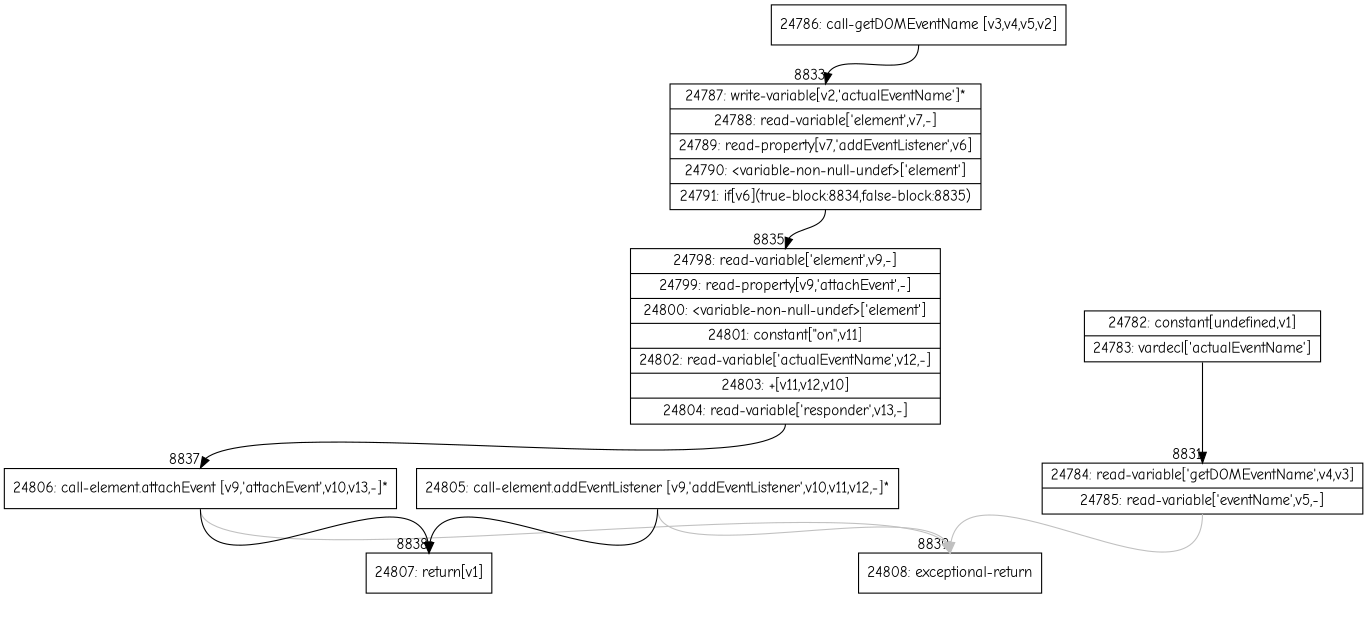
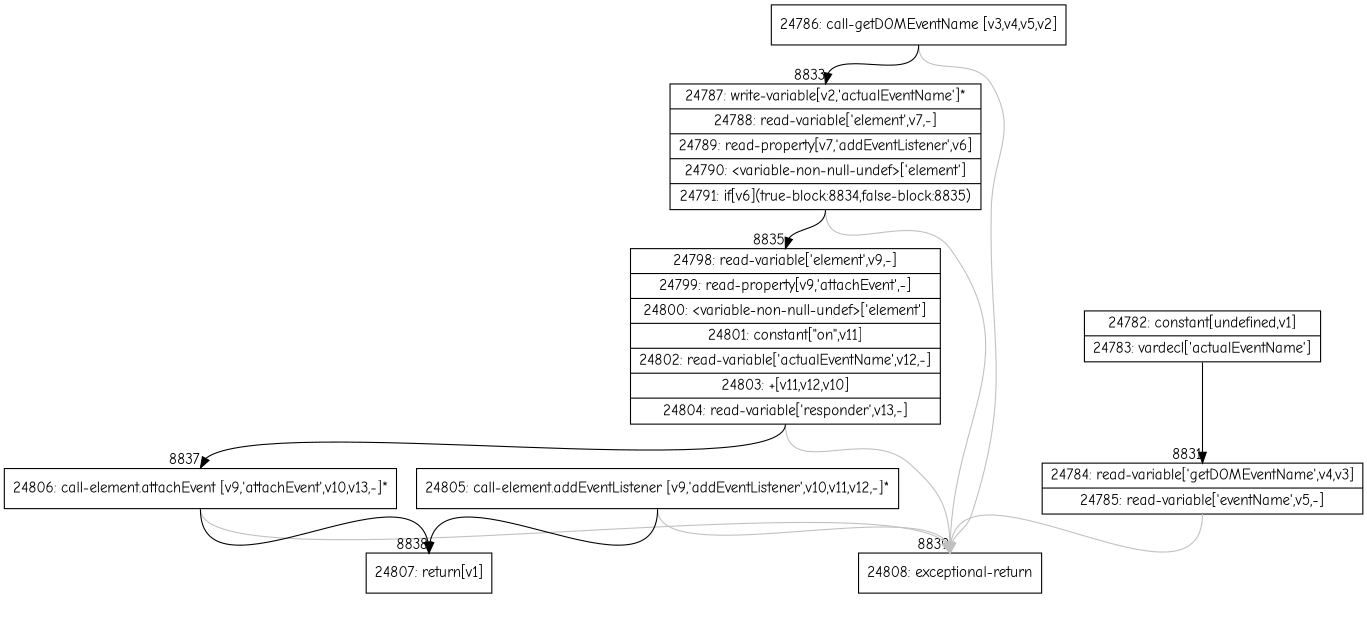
none -> (992, 271)
none -> (983, 321)
none -> (886, 452)
